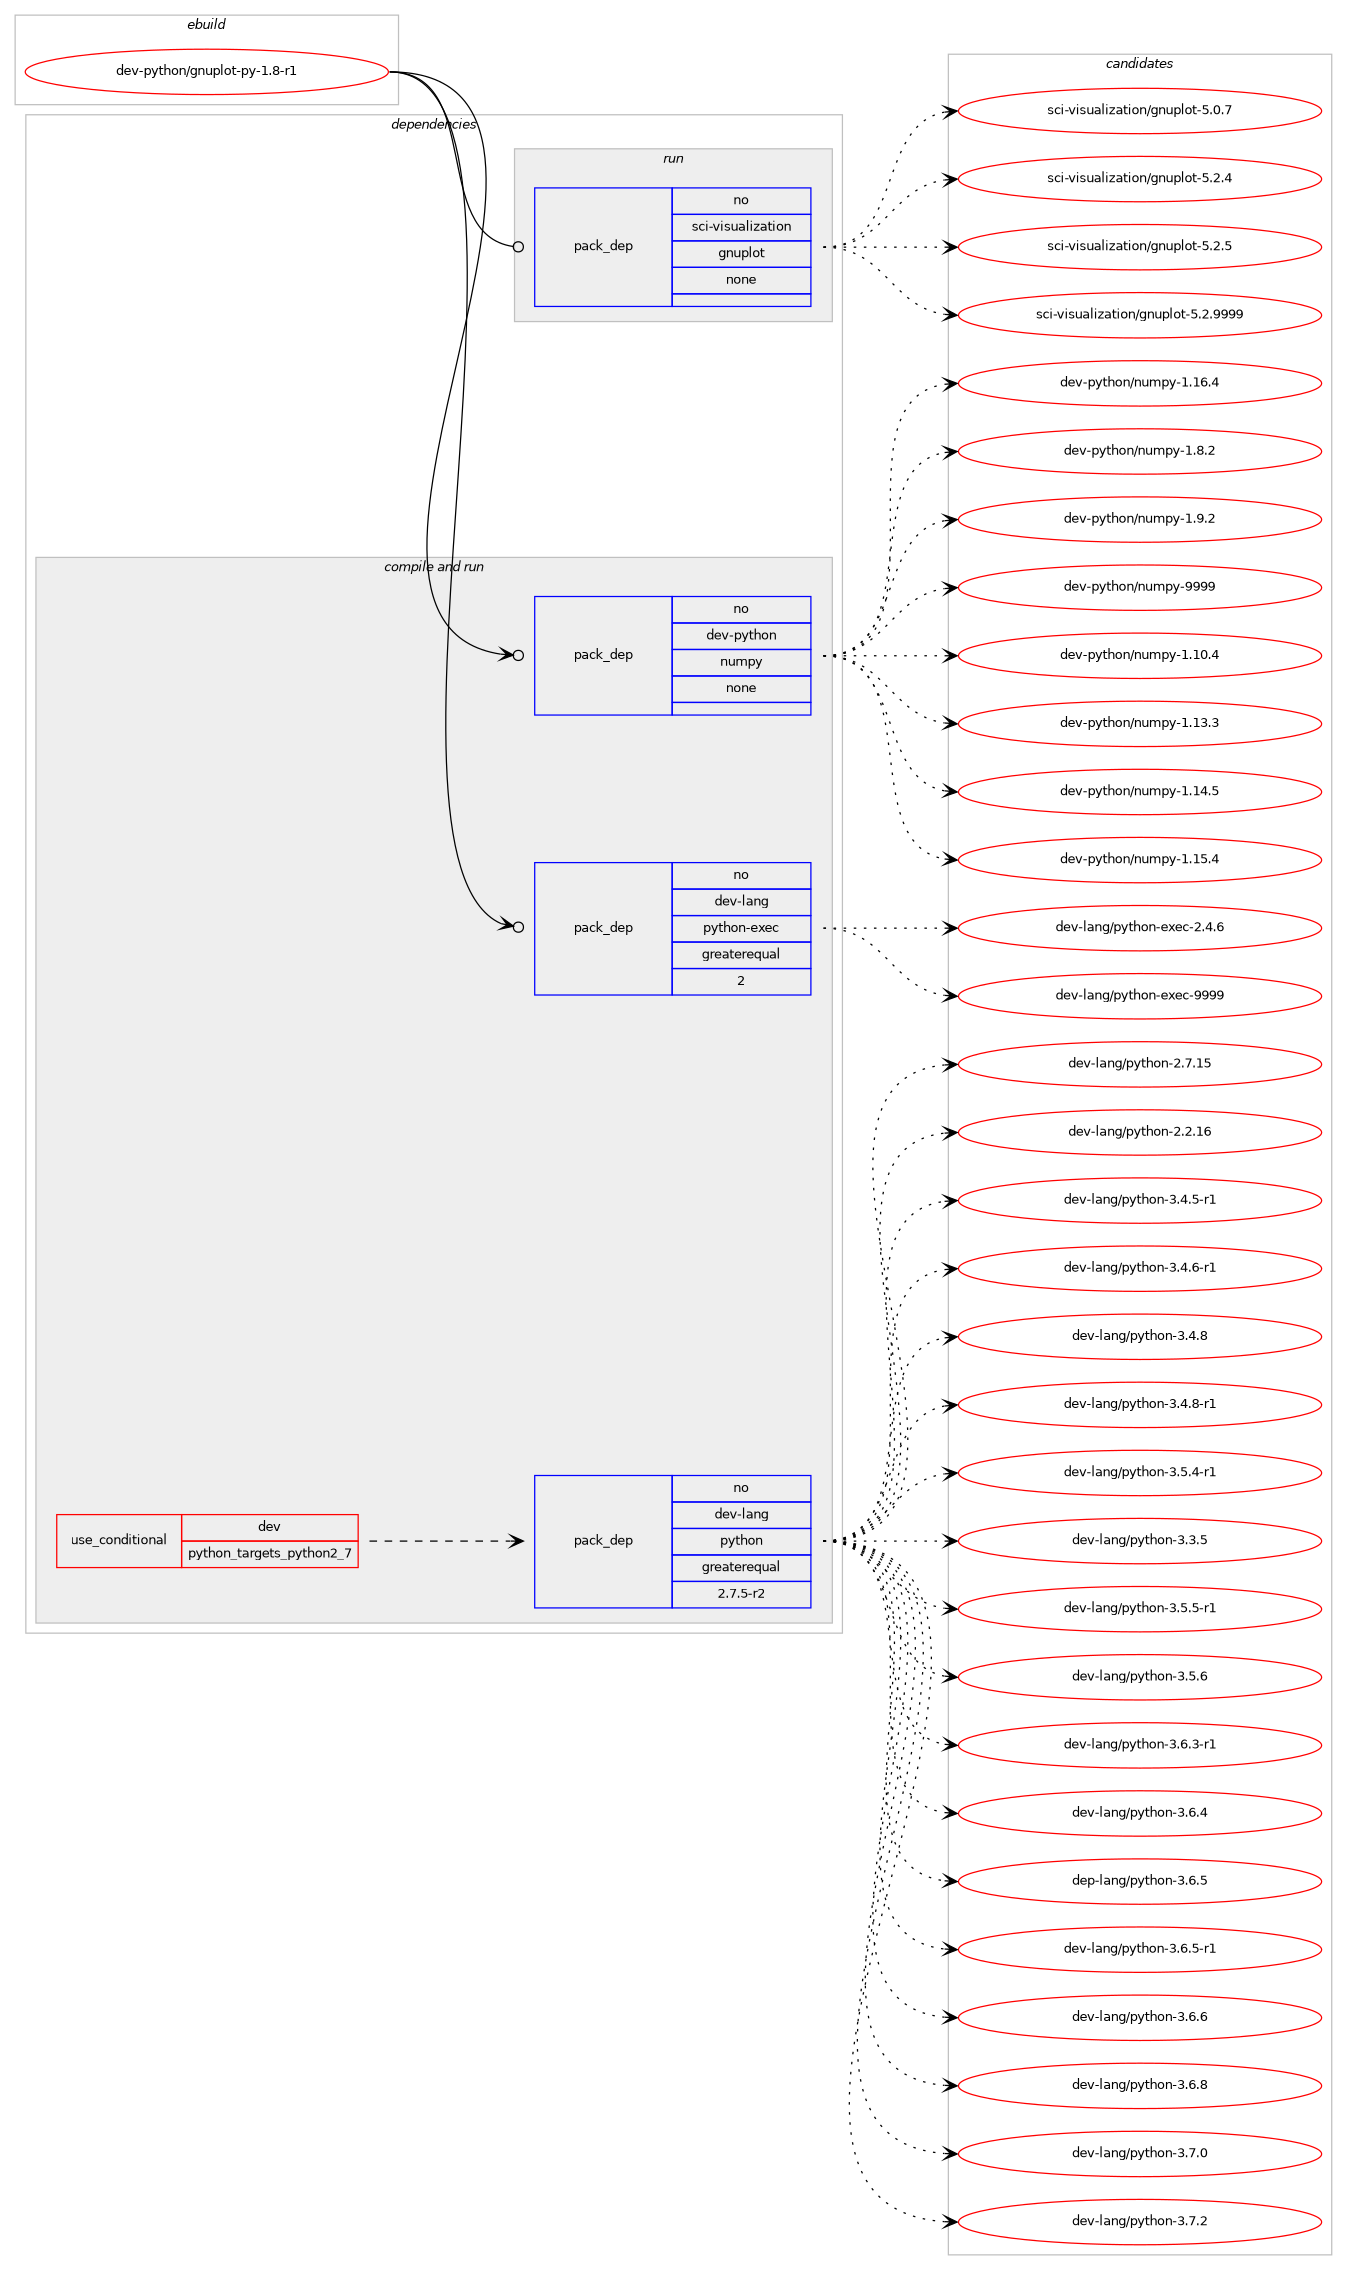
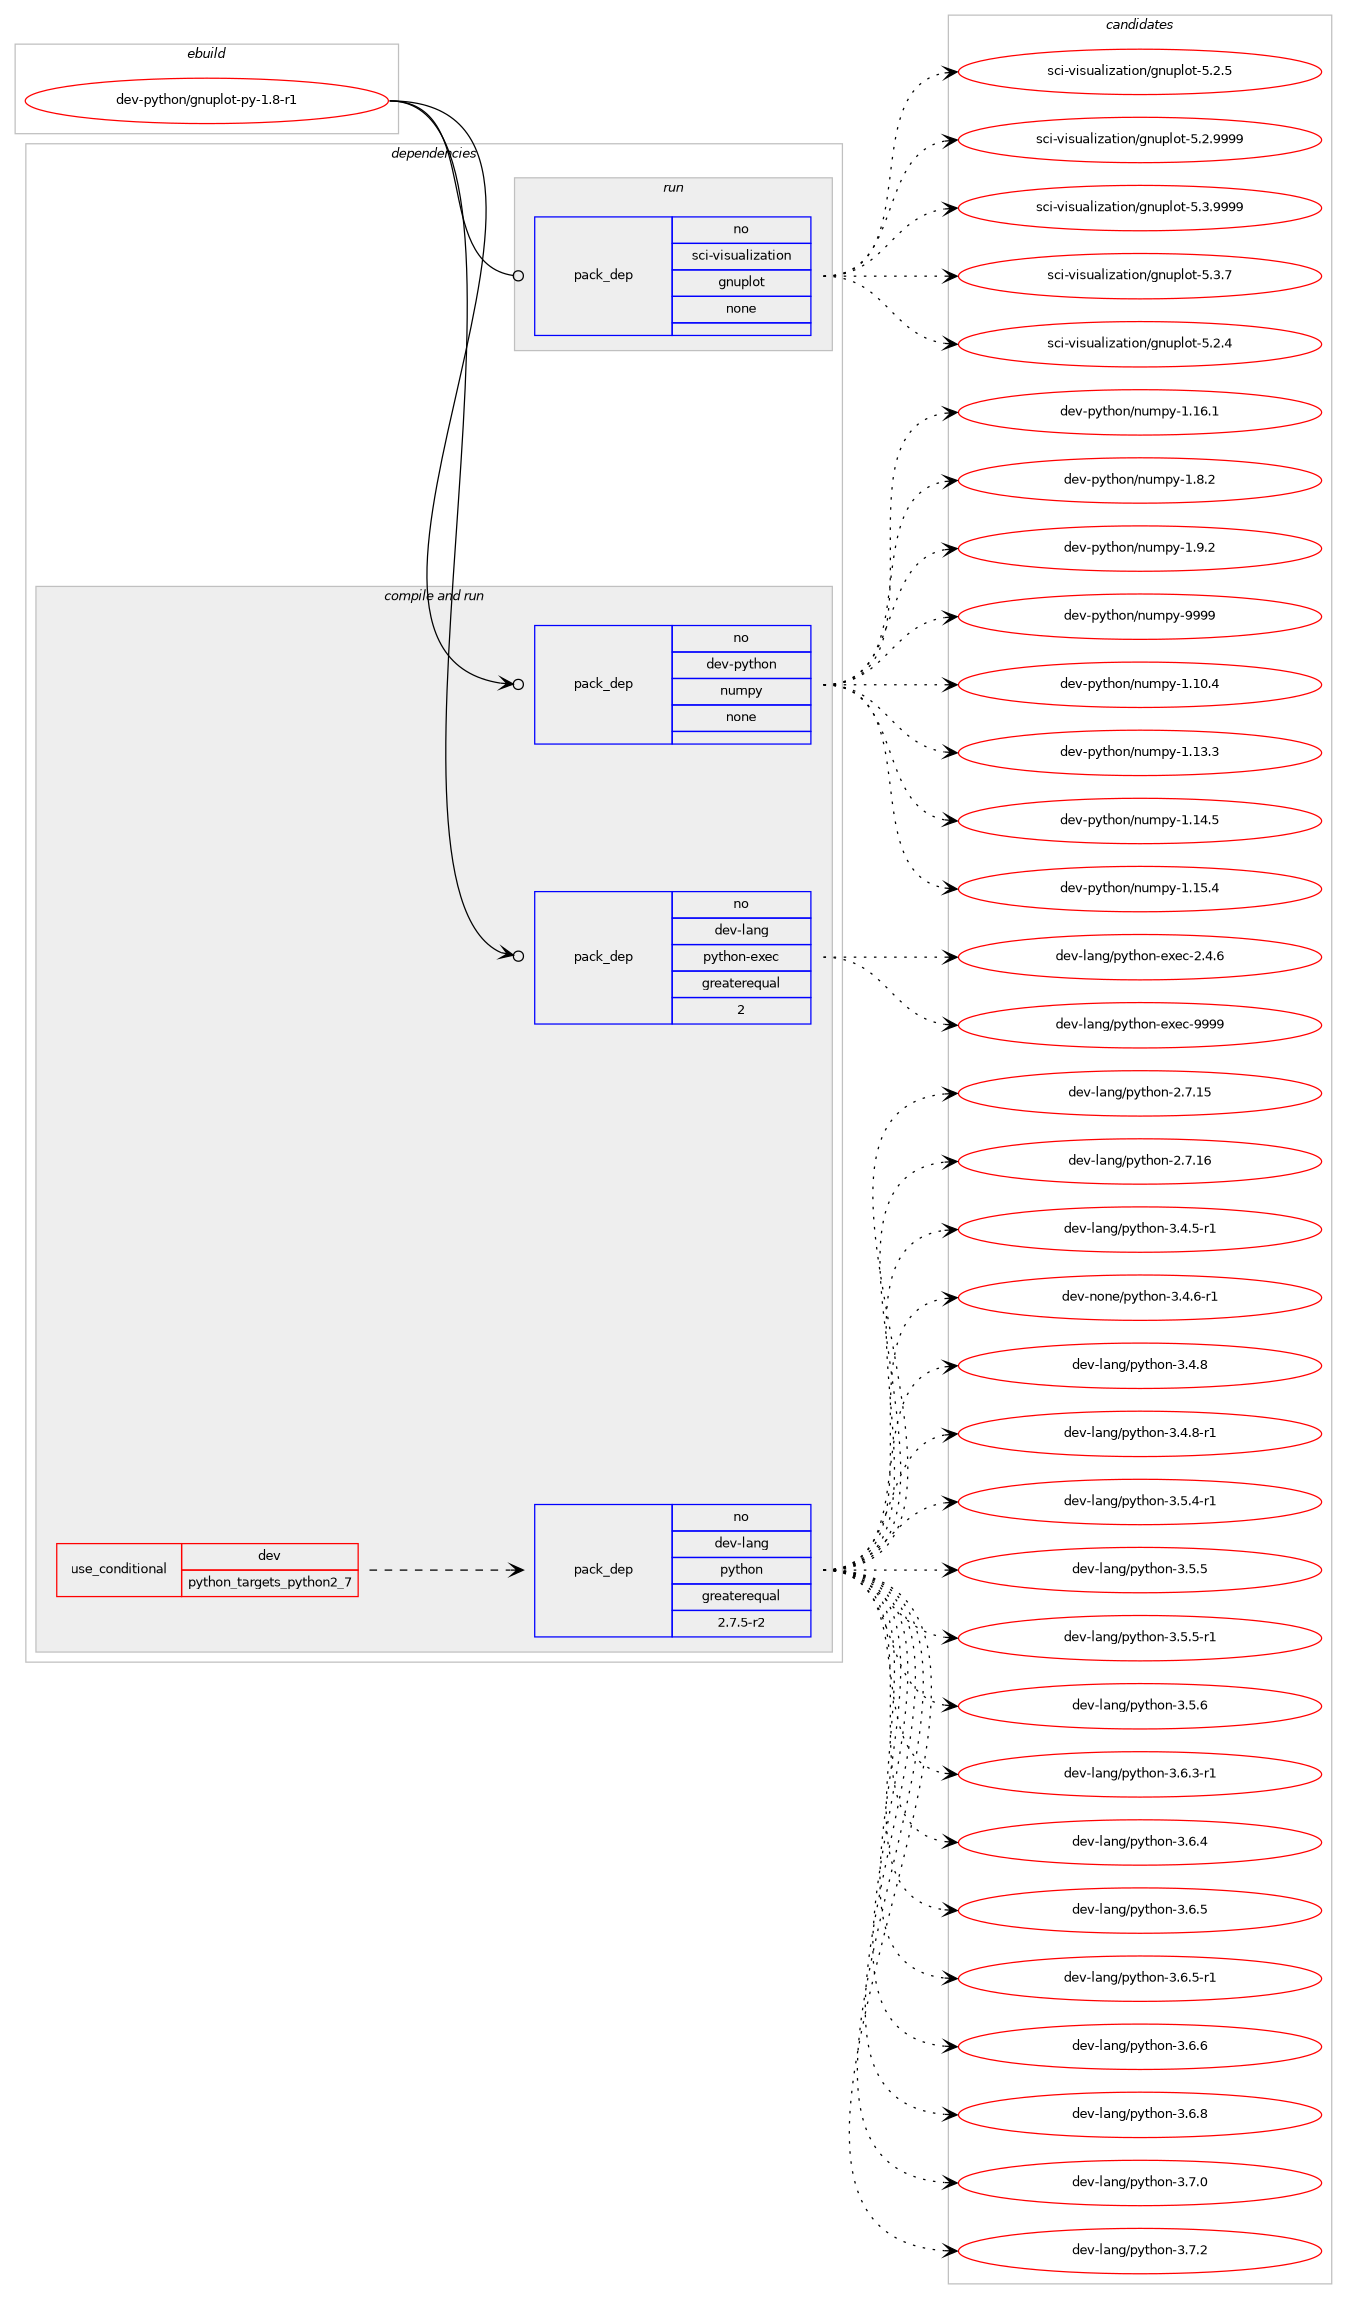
(1140, 111) -> (1140, 276)
none -> (1140, 208)
(1140, 383) -> (1140, 412)
(1140, 1132) -> (1140, 1161)
(1140, 1269) -> (1140, 1298)
(1140, 1541) -> (1140, 1570)
(1140, 1882) -> (1140, 1911)
